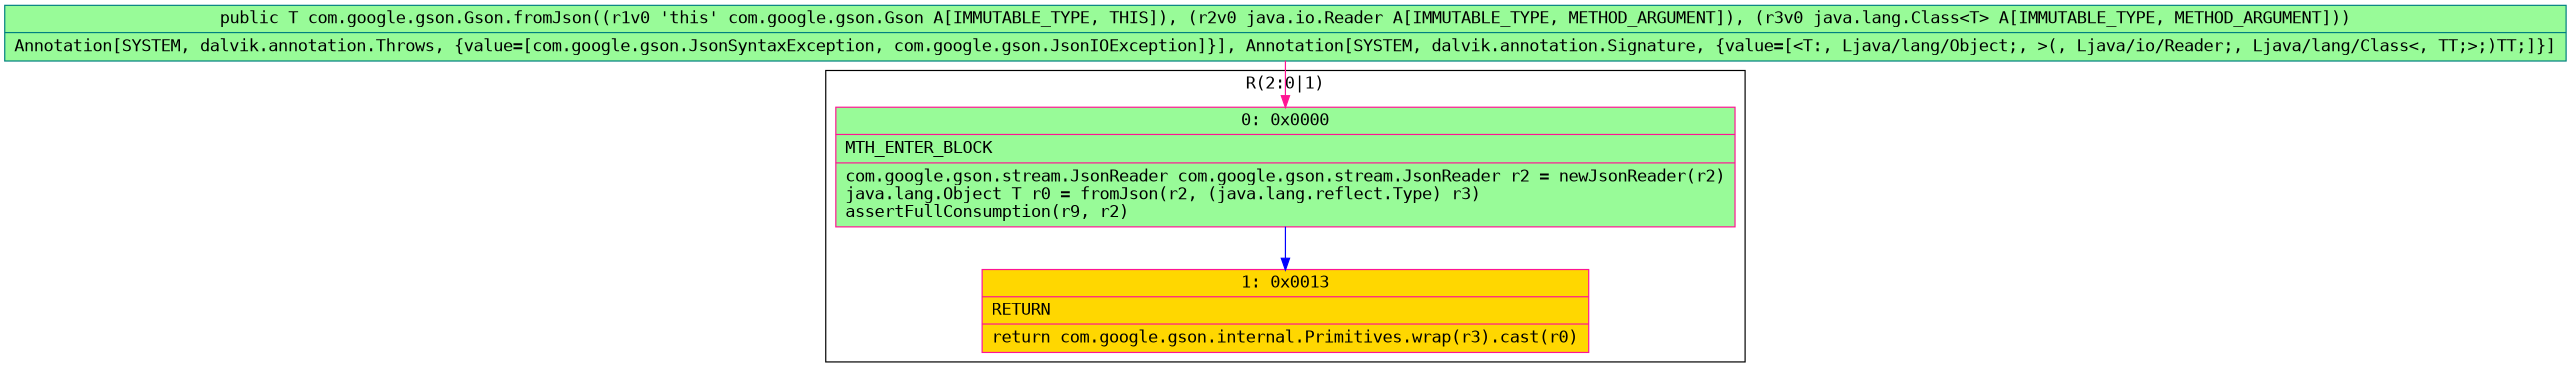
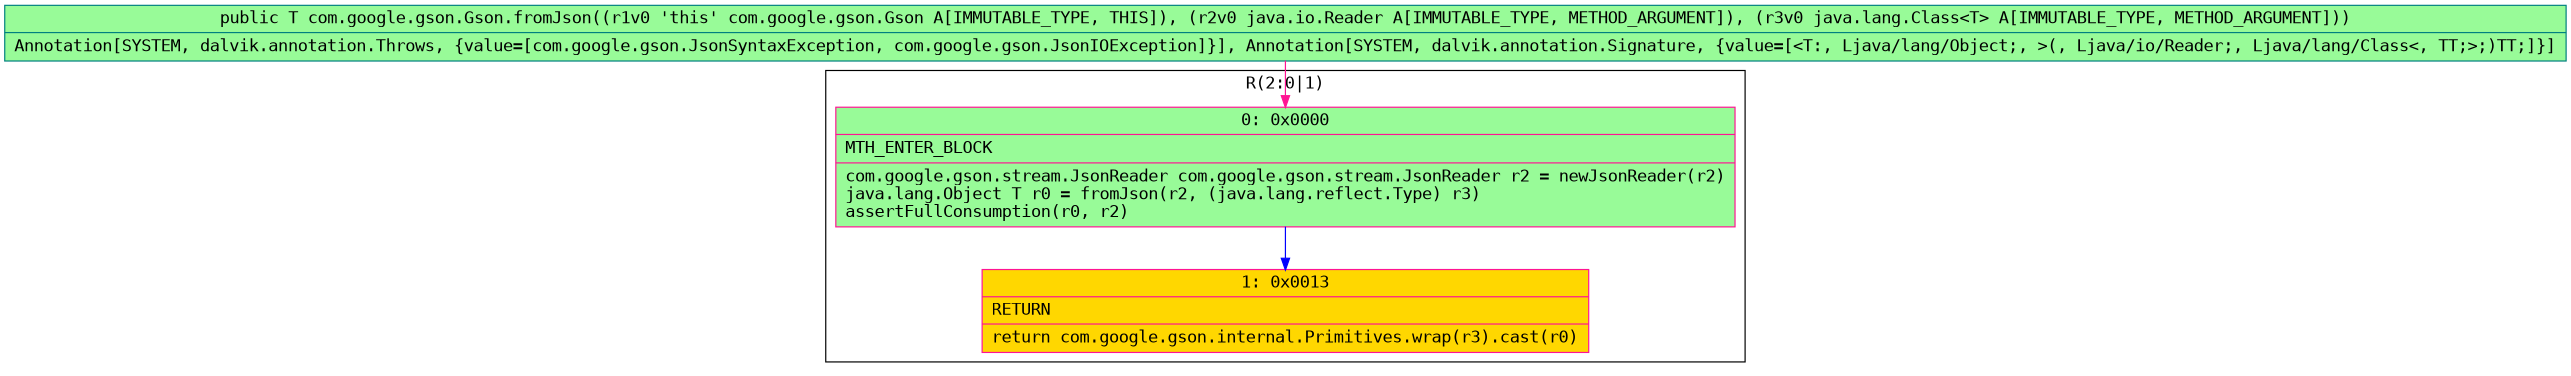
(987, 212) -> (987, 212)
